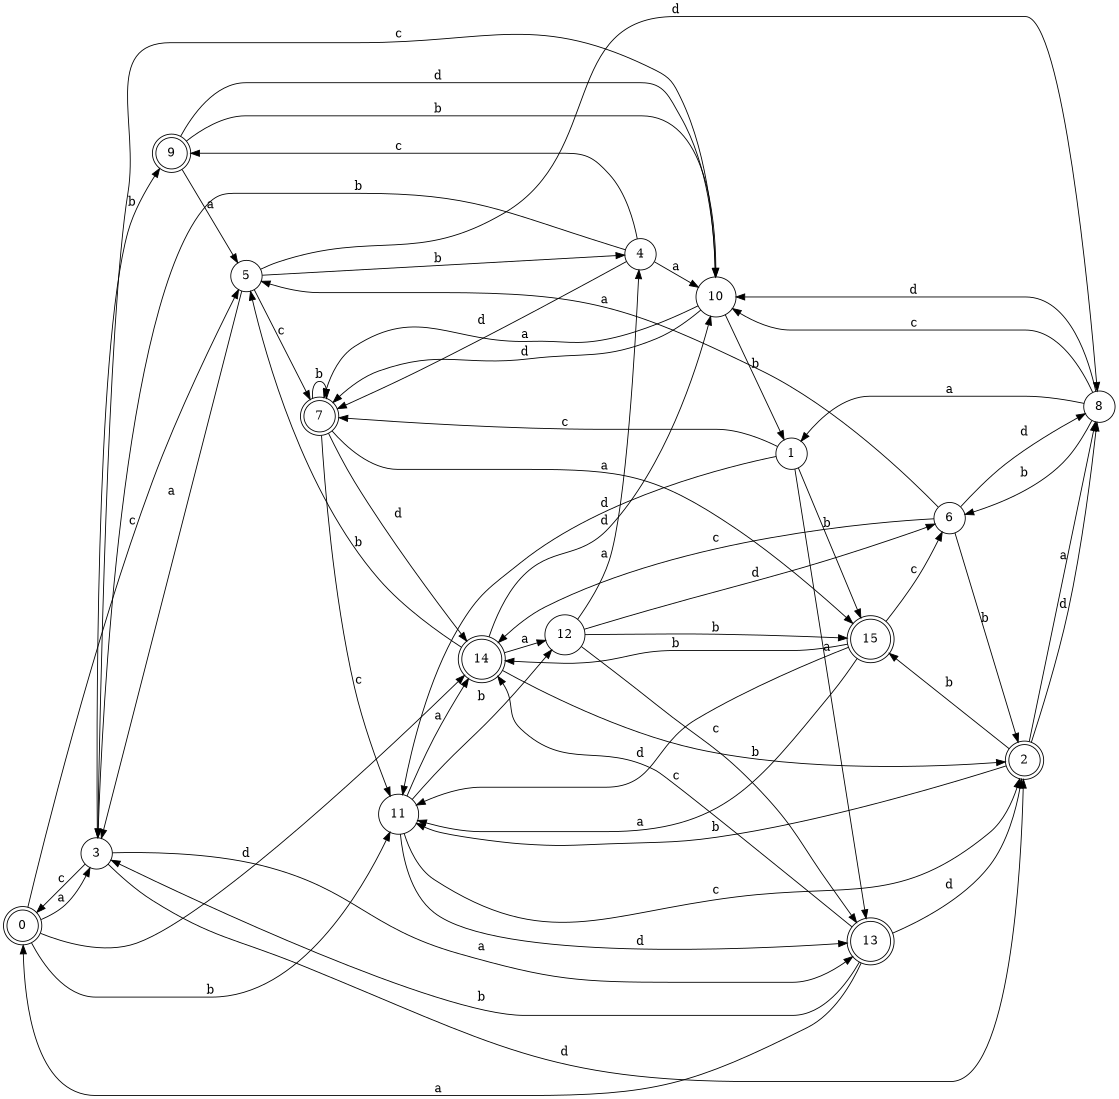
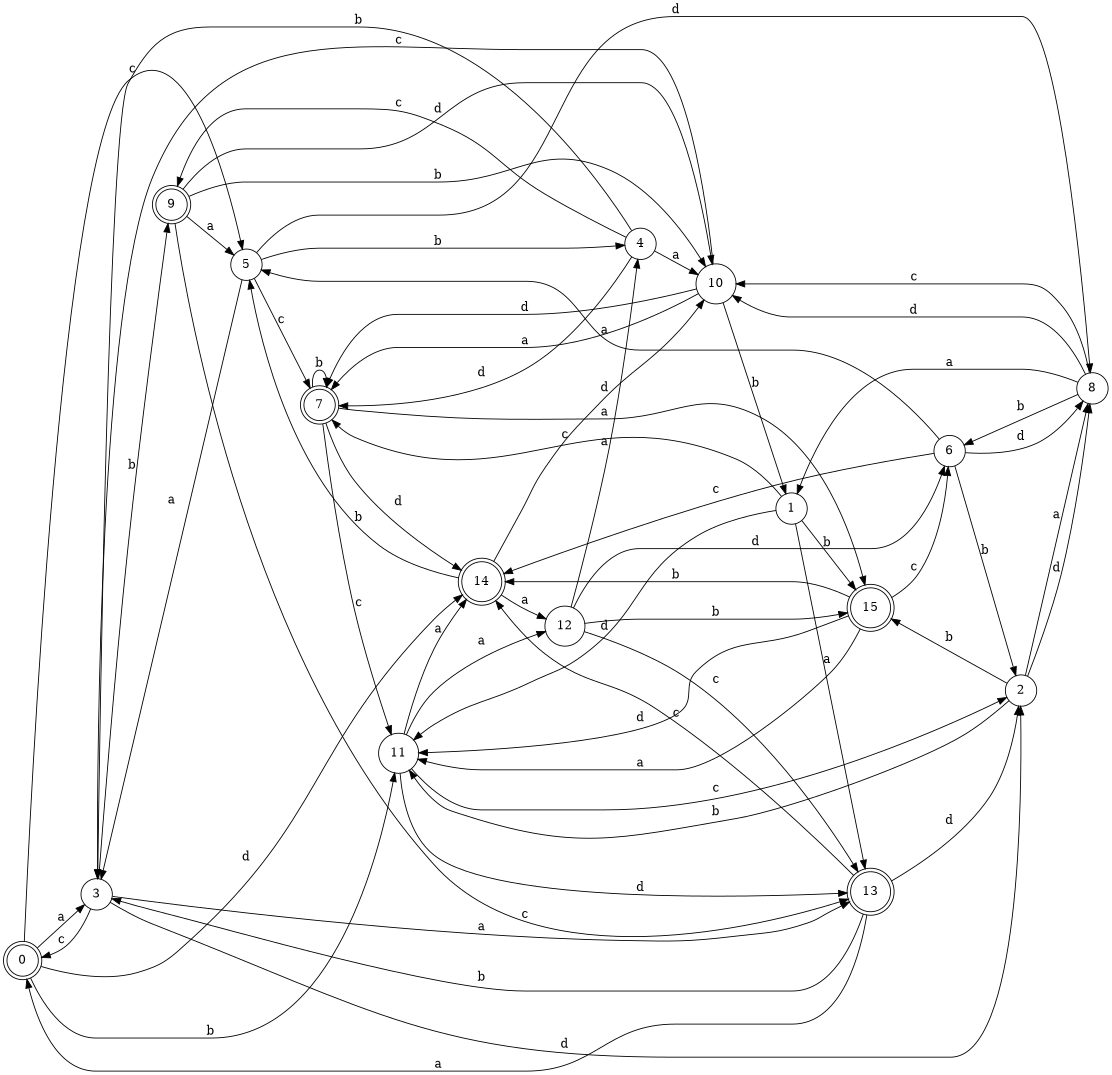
(482, 697) -> (482, 641)
none -> (355, 755)
(741, 757) -> none
(1025, 760) -> (1021, 691)
